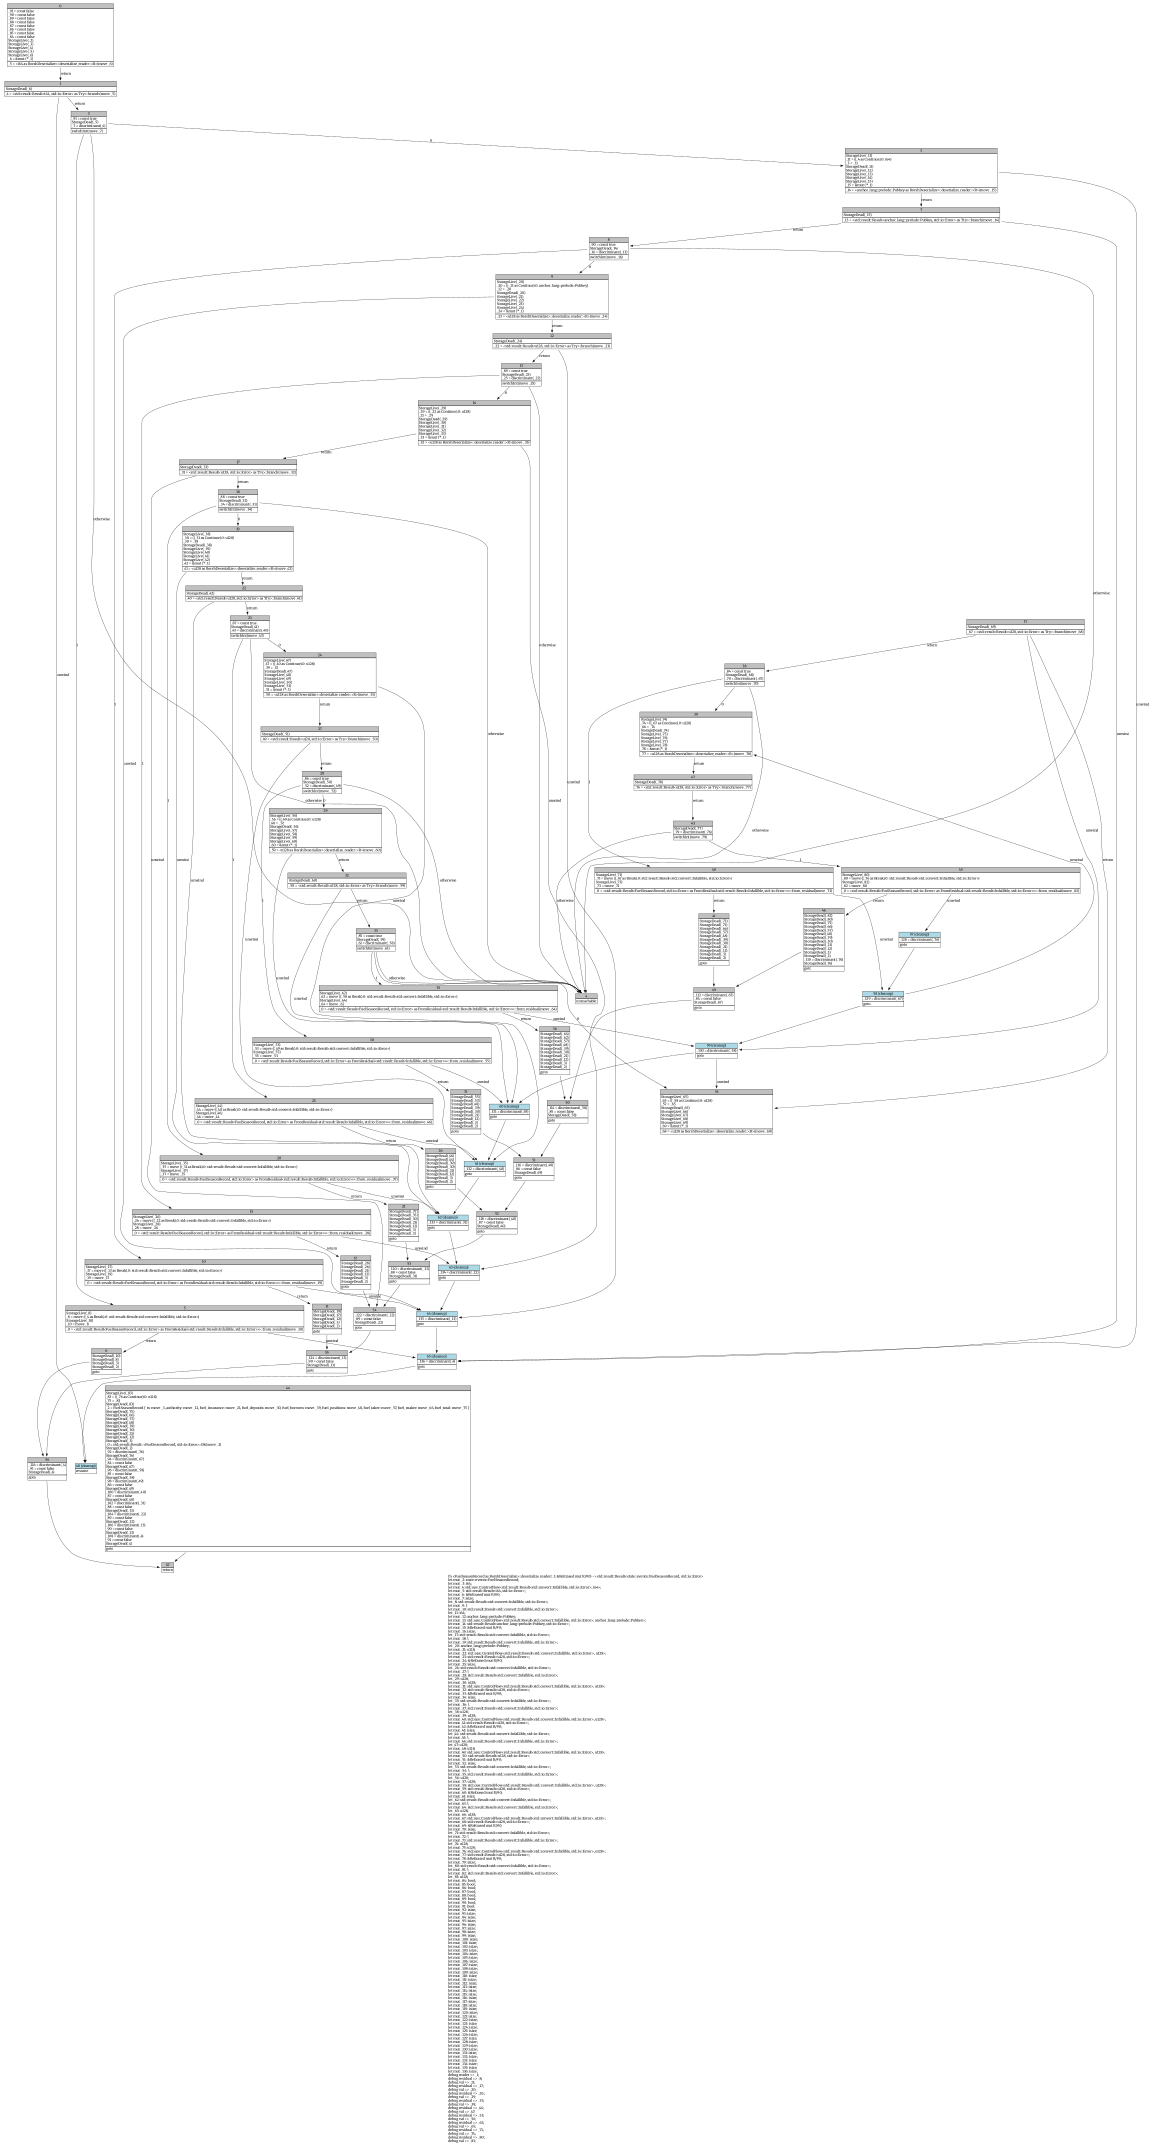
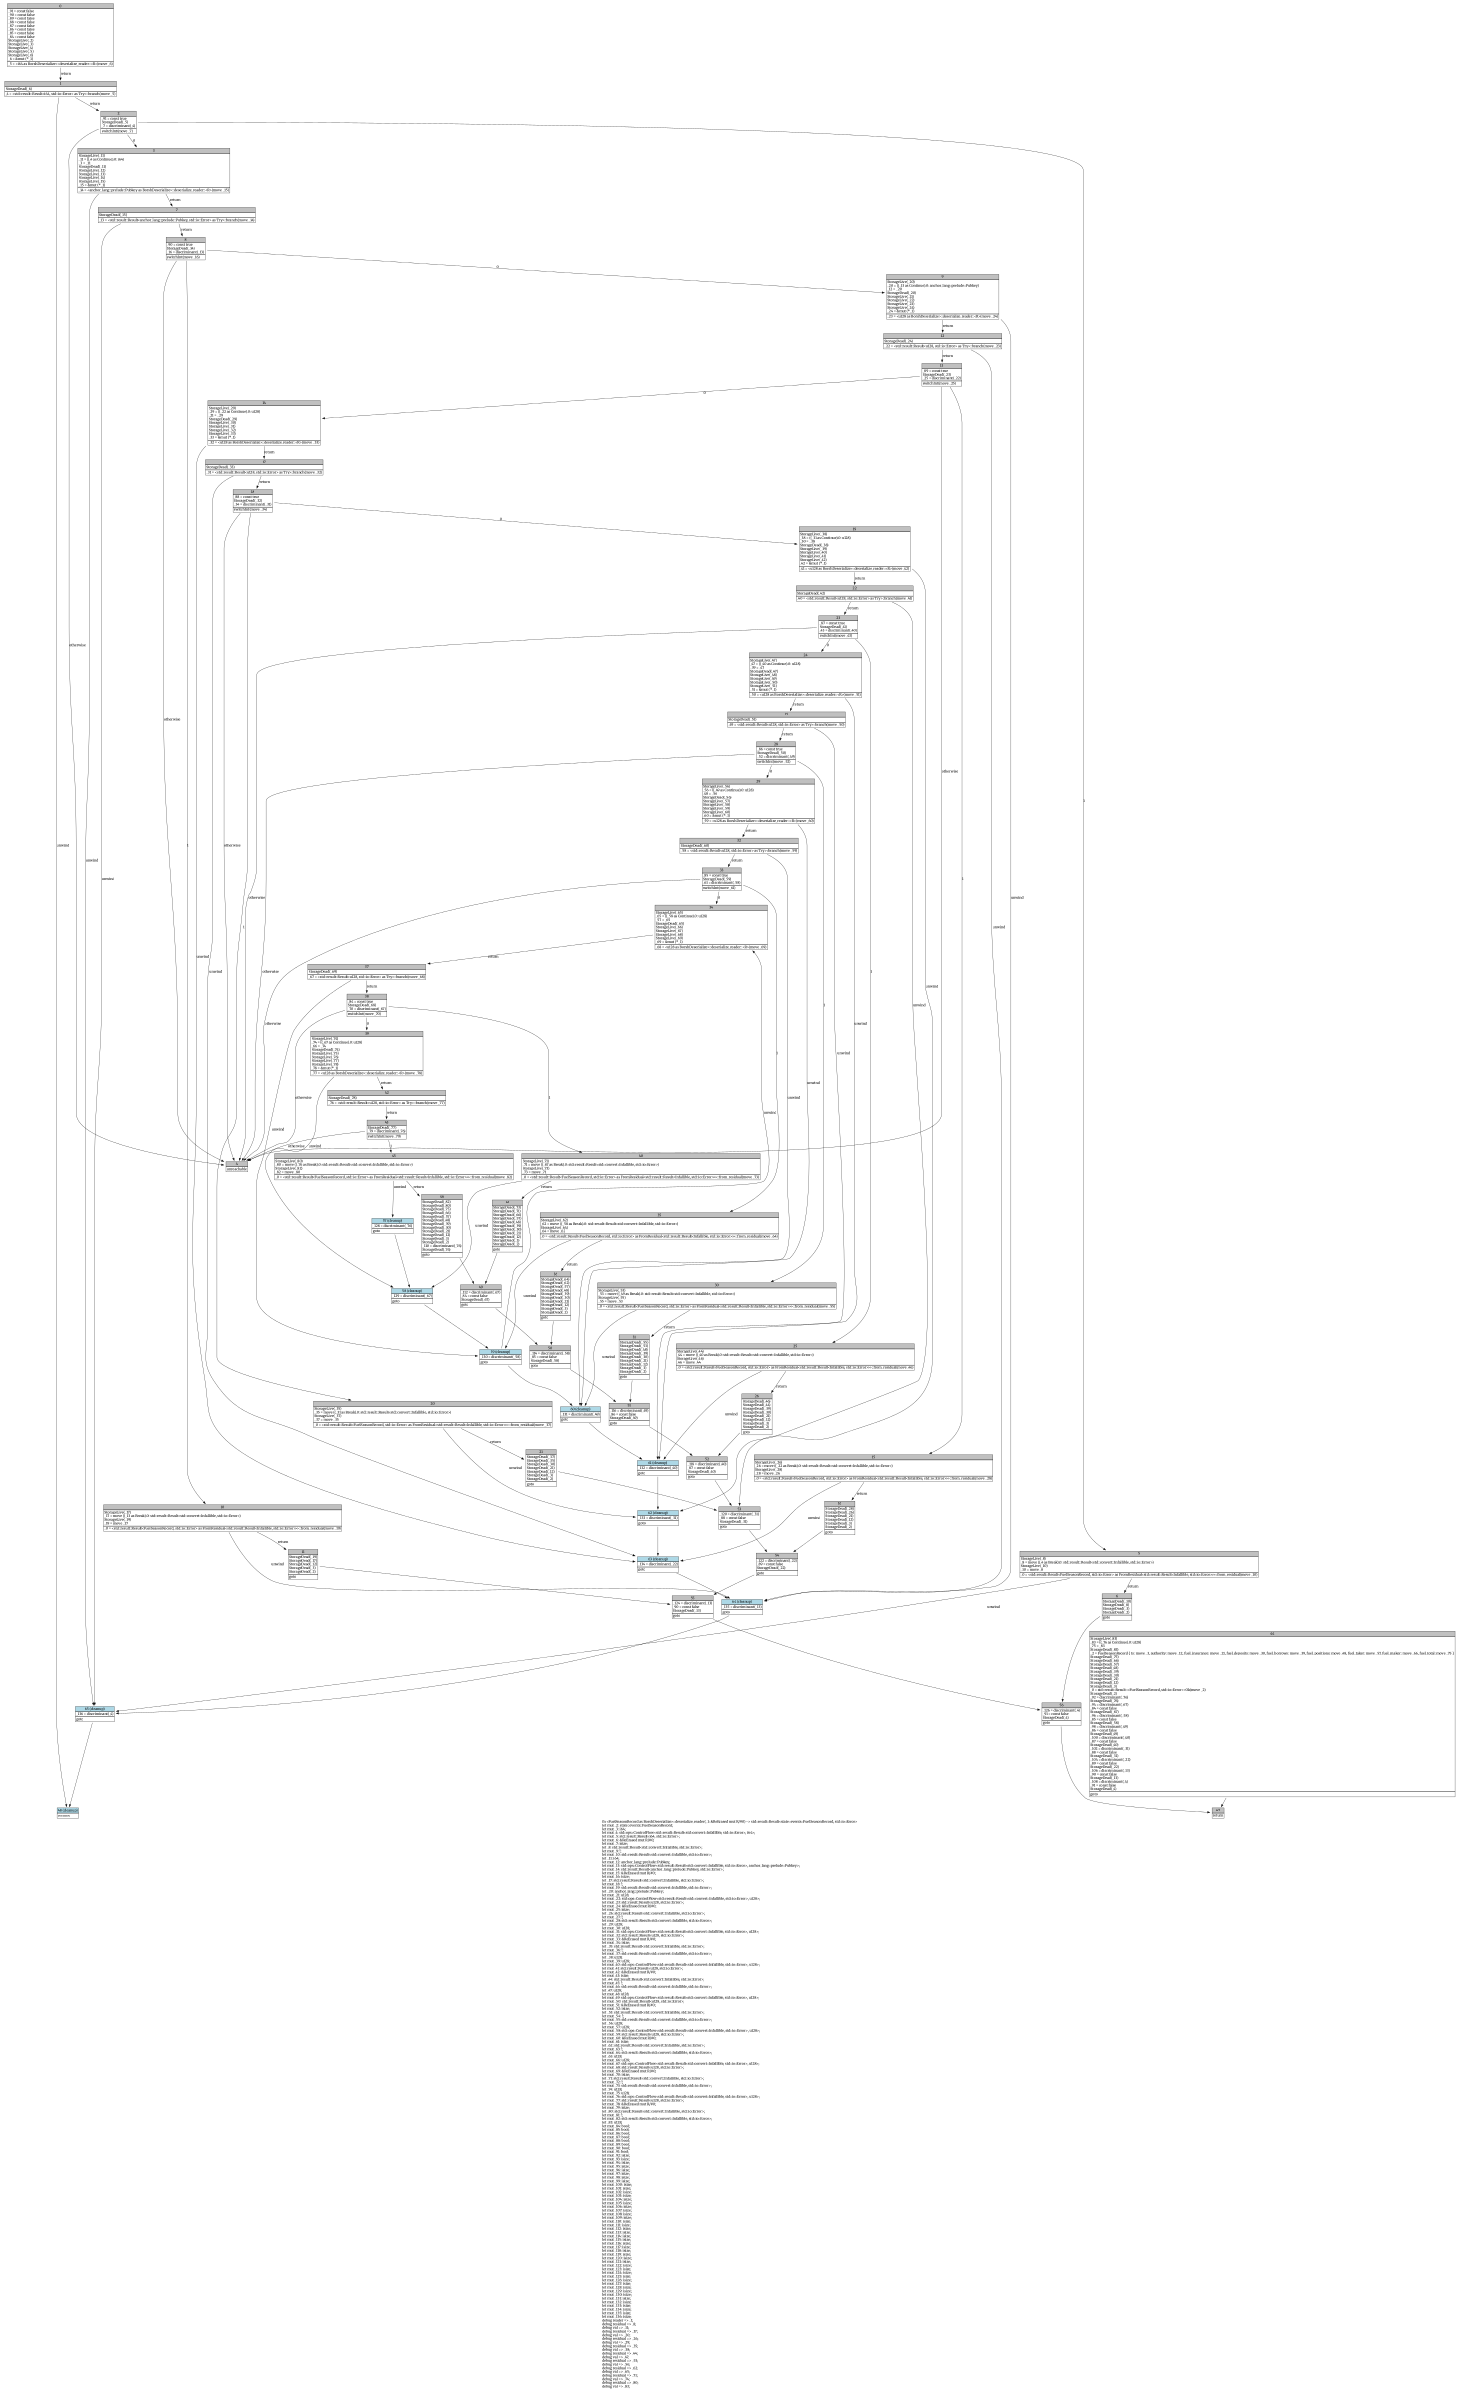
(1040, 852) -> (274, 1188)
(151, 982) -> (208, 1119)
(177, 1005) -> (932, 1102)
(1107, 1006) -> (542, 949)
